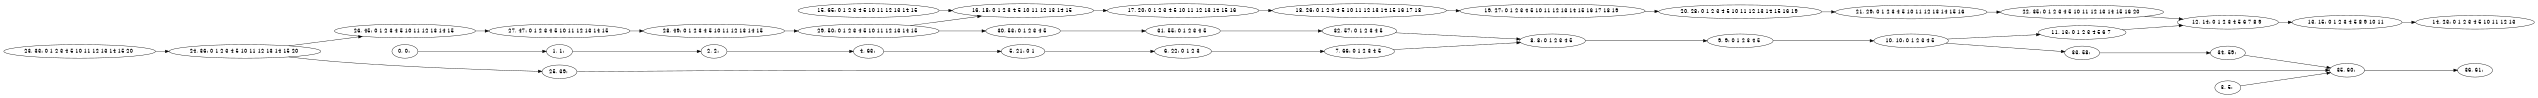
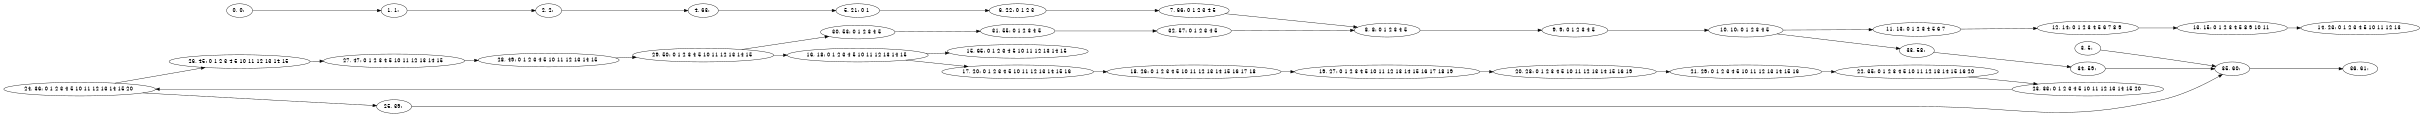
(944, 11) -> (936, 53)
(2162, 18) -> (2001, 80)
